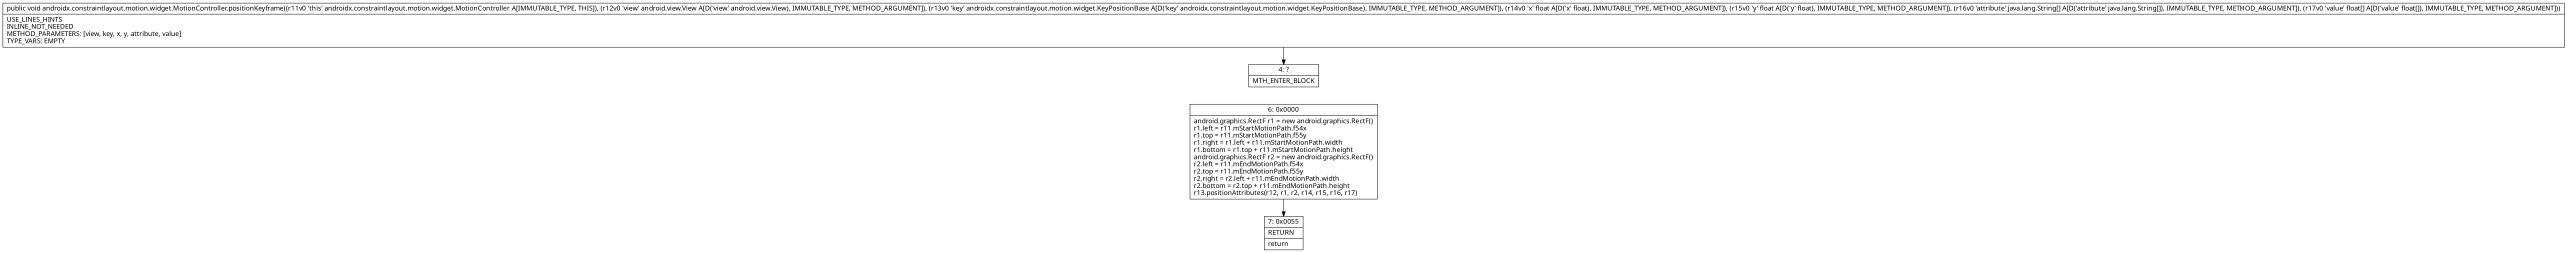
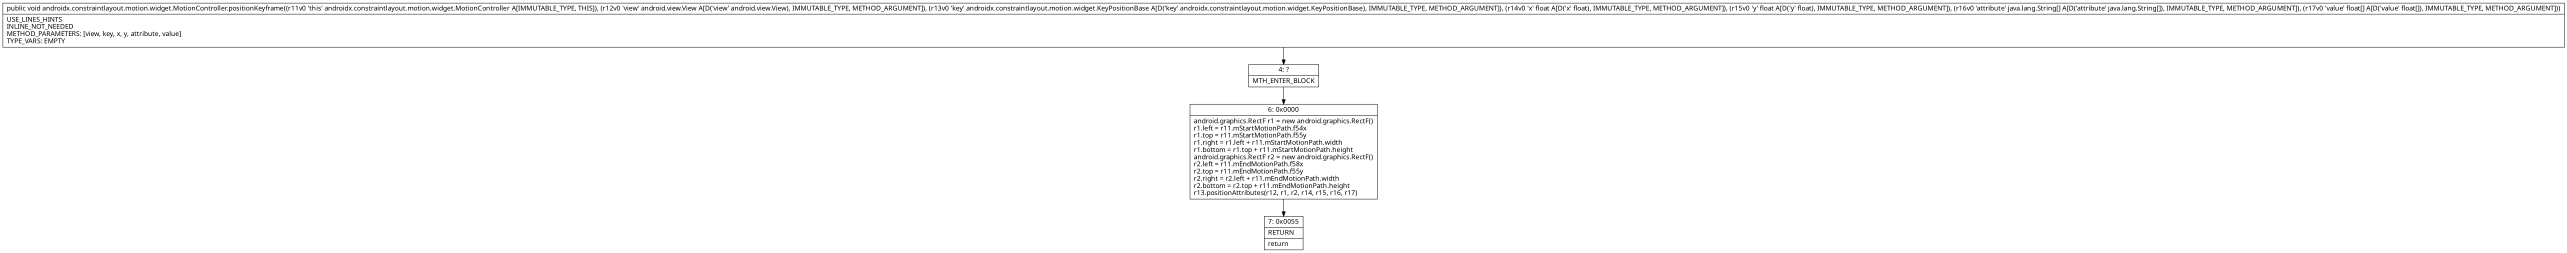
none -> (1284, 93)
(1249, 164) -> (1249, 164)
